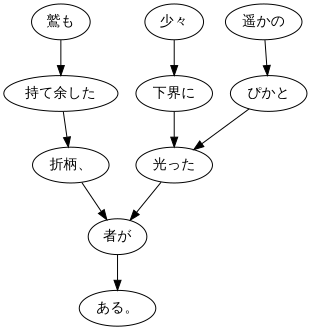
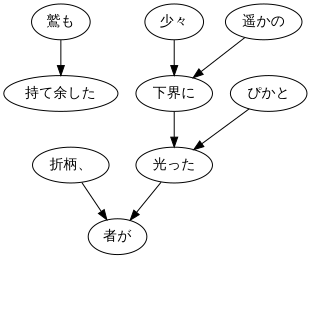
(266, 53) -> (223, 55)
(65, 124) -> none
(118, 308) -> none
